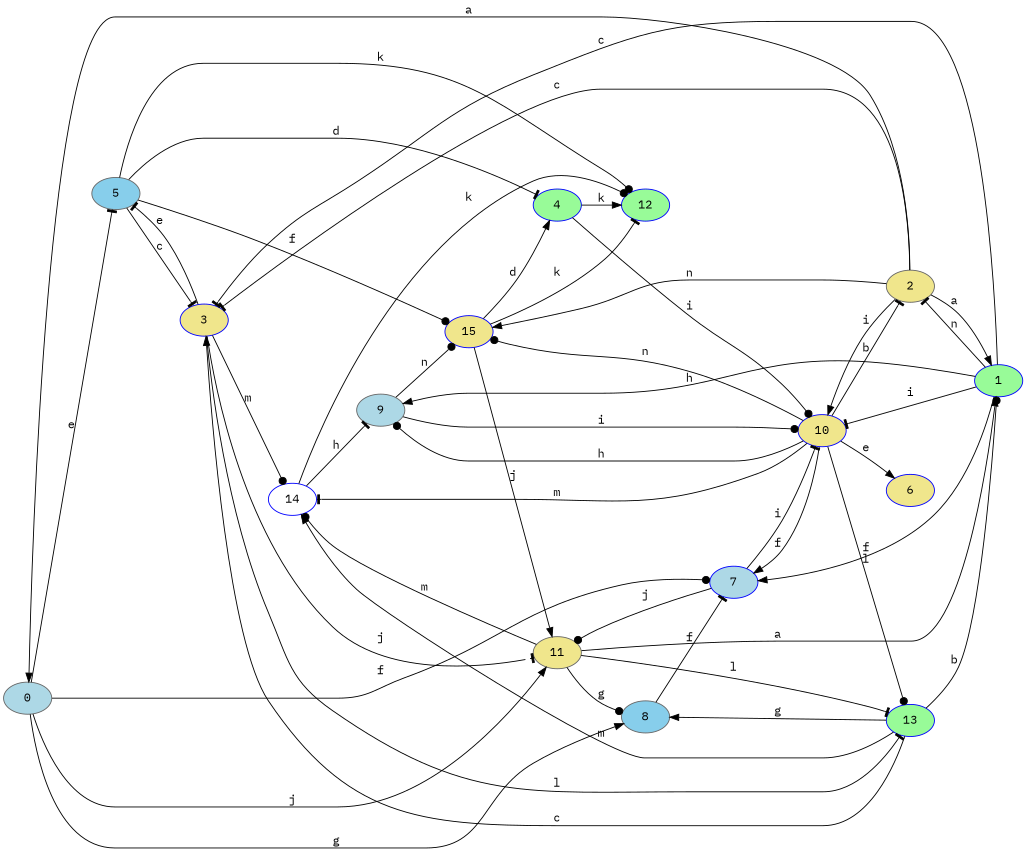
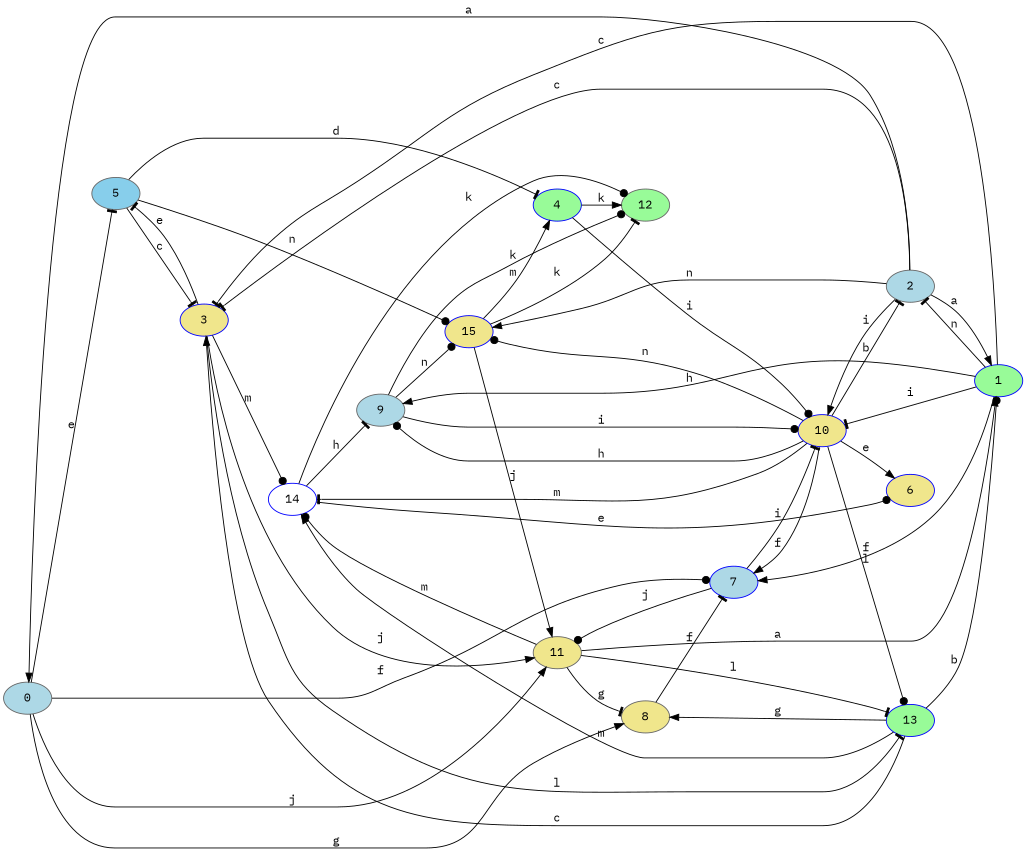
(355, 64) -> (482, 280)
(646, 205) -> (646, 205)
(292, 239) -> (292, 239)
(513, 272) -> (513, 272)
(910, 286) -> (910, 286)
none -> (600, 526)
(295, 581) -> (295, 581)
(589, 694) -> (589, 694)
(646, 717) -> (646, 717)
